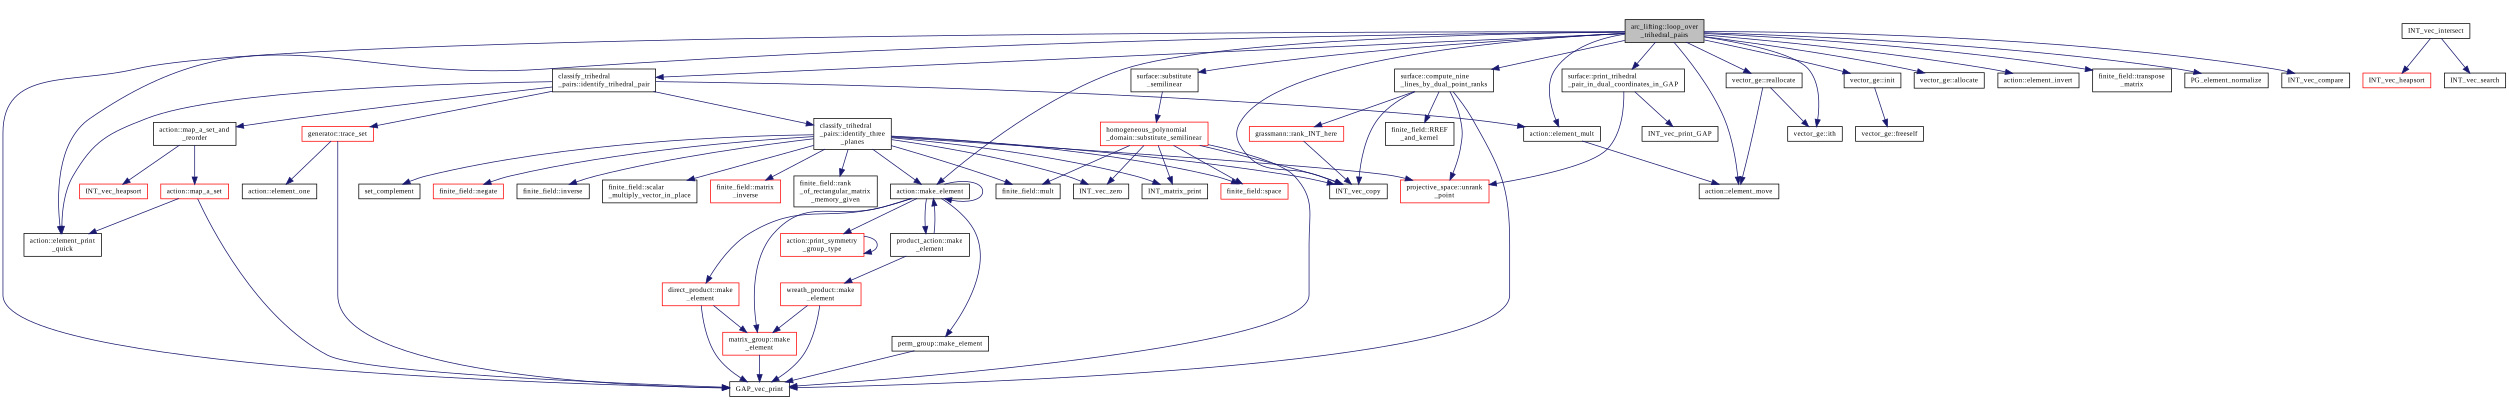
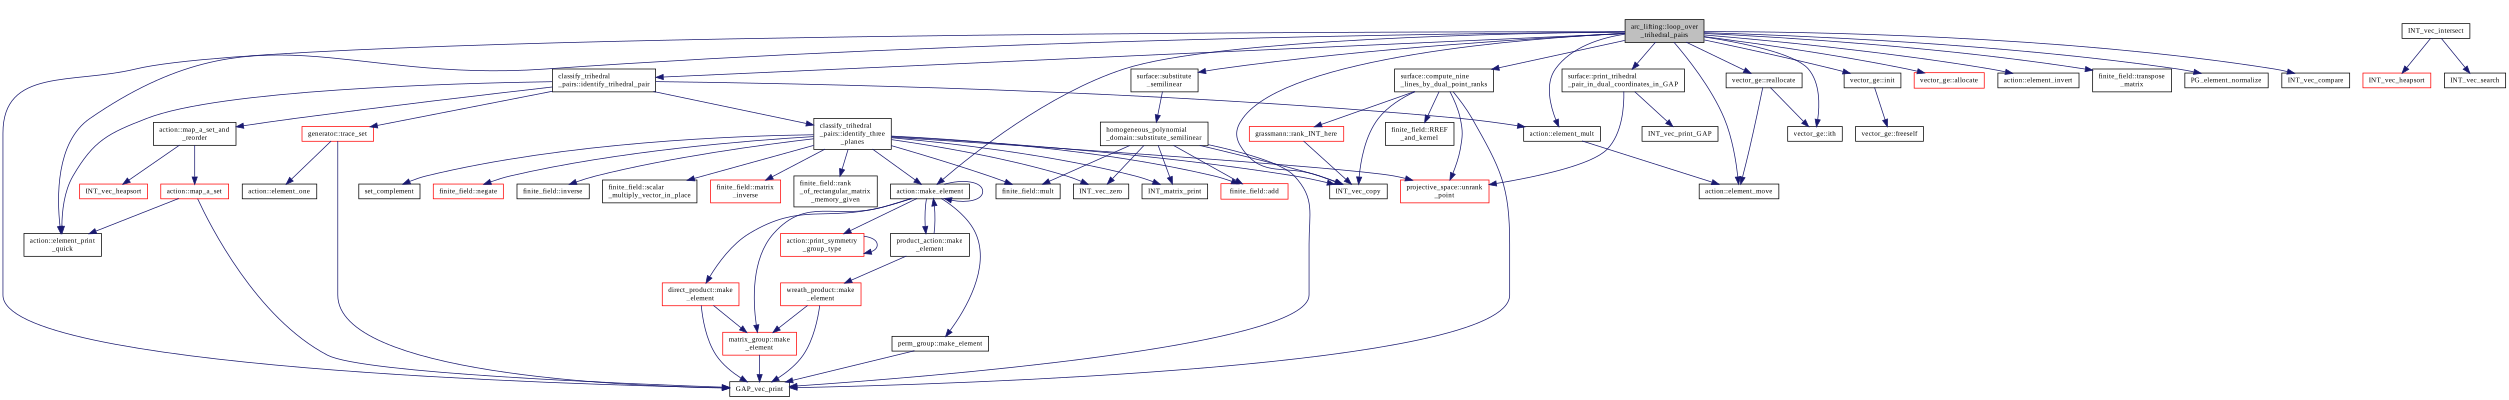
(1949, 80) -> (1949, 80)
(1154, 134) -> (1154, 134)
(1254, 191) -> (1254, 191)
